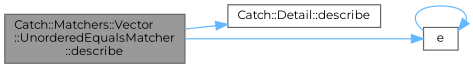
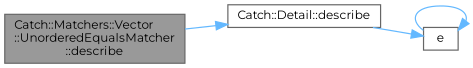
(298, 39) -> (392, 31)
